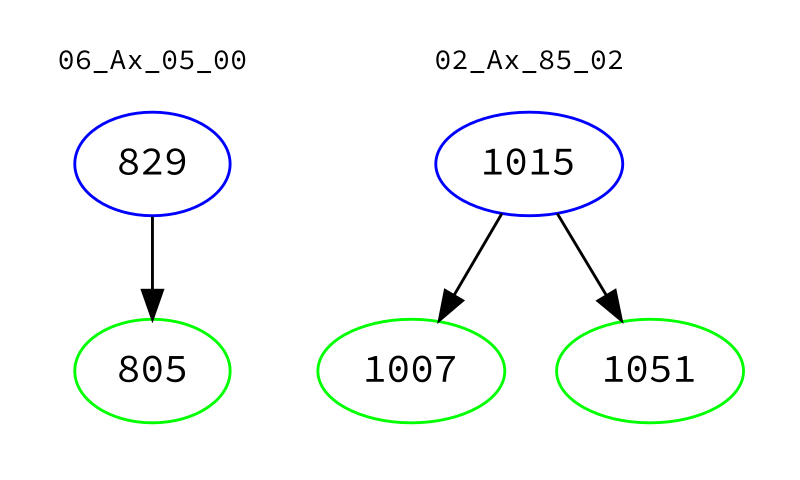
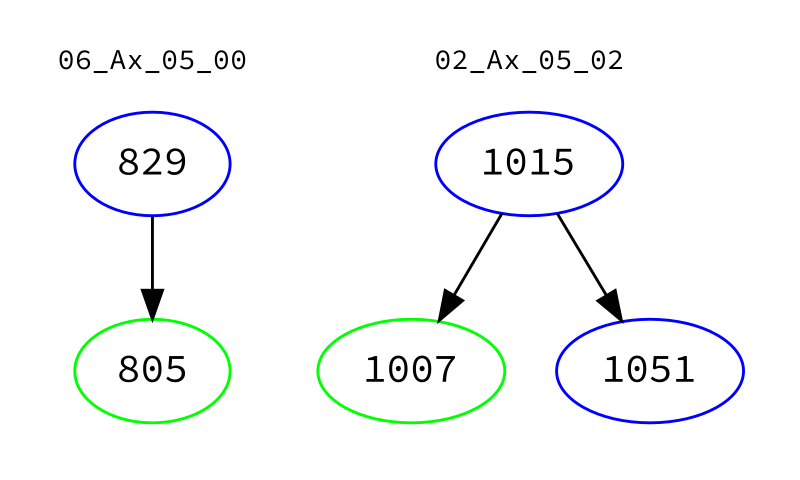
(531, 62) -> (531, 62)
(650, 371) -> (650, 371)
